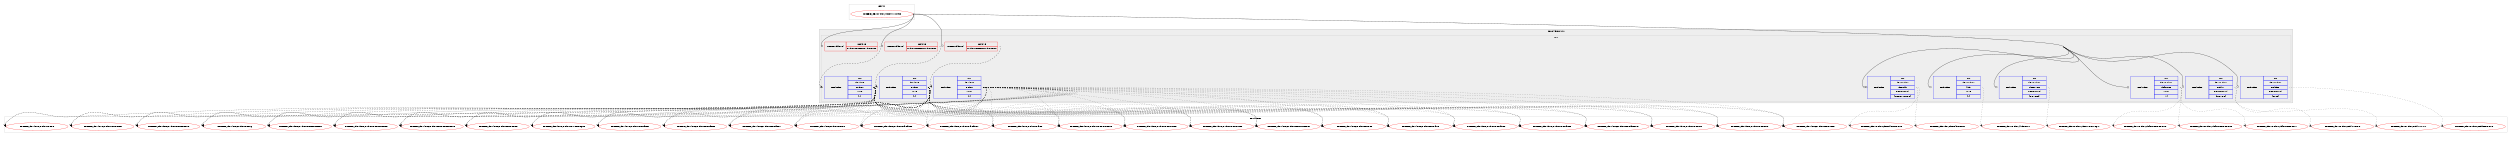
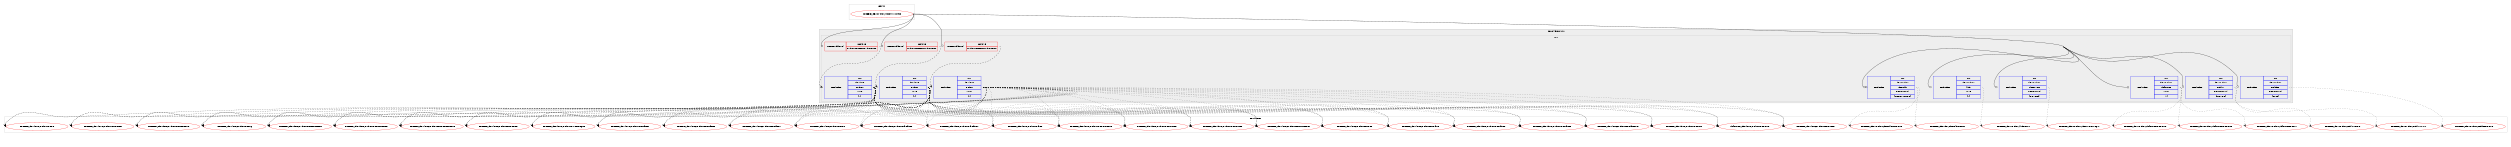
(1750, 127) -> (1750, 127)
